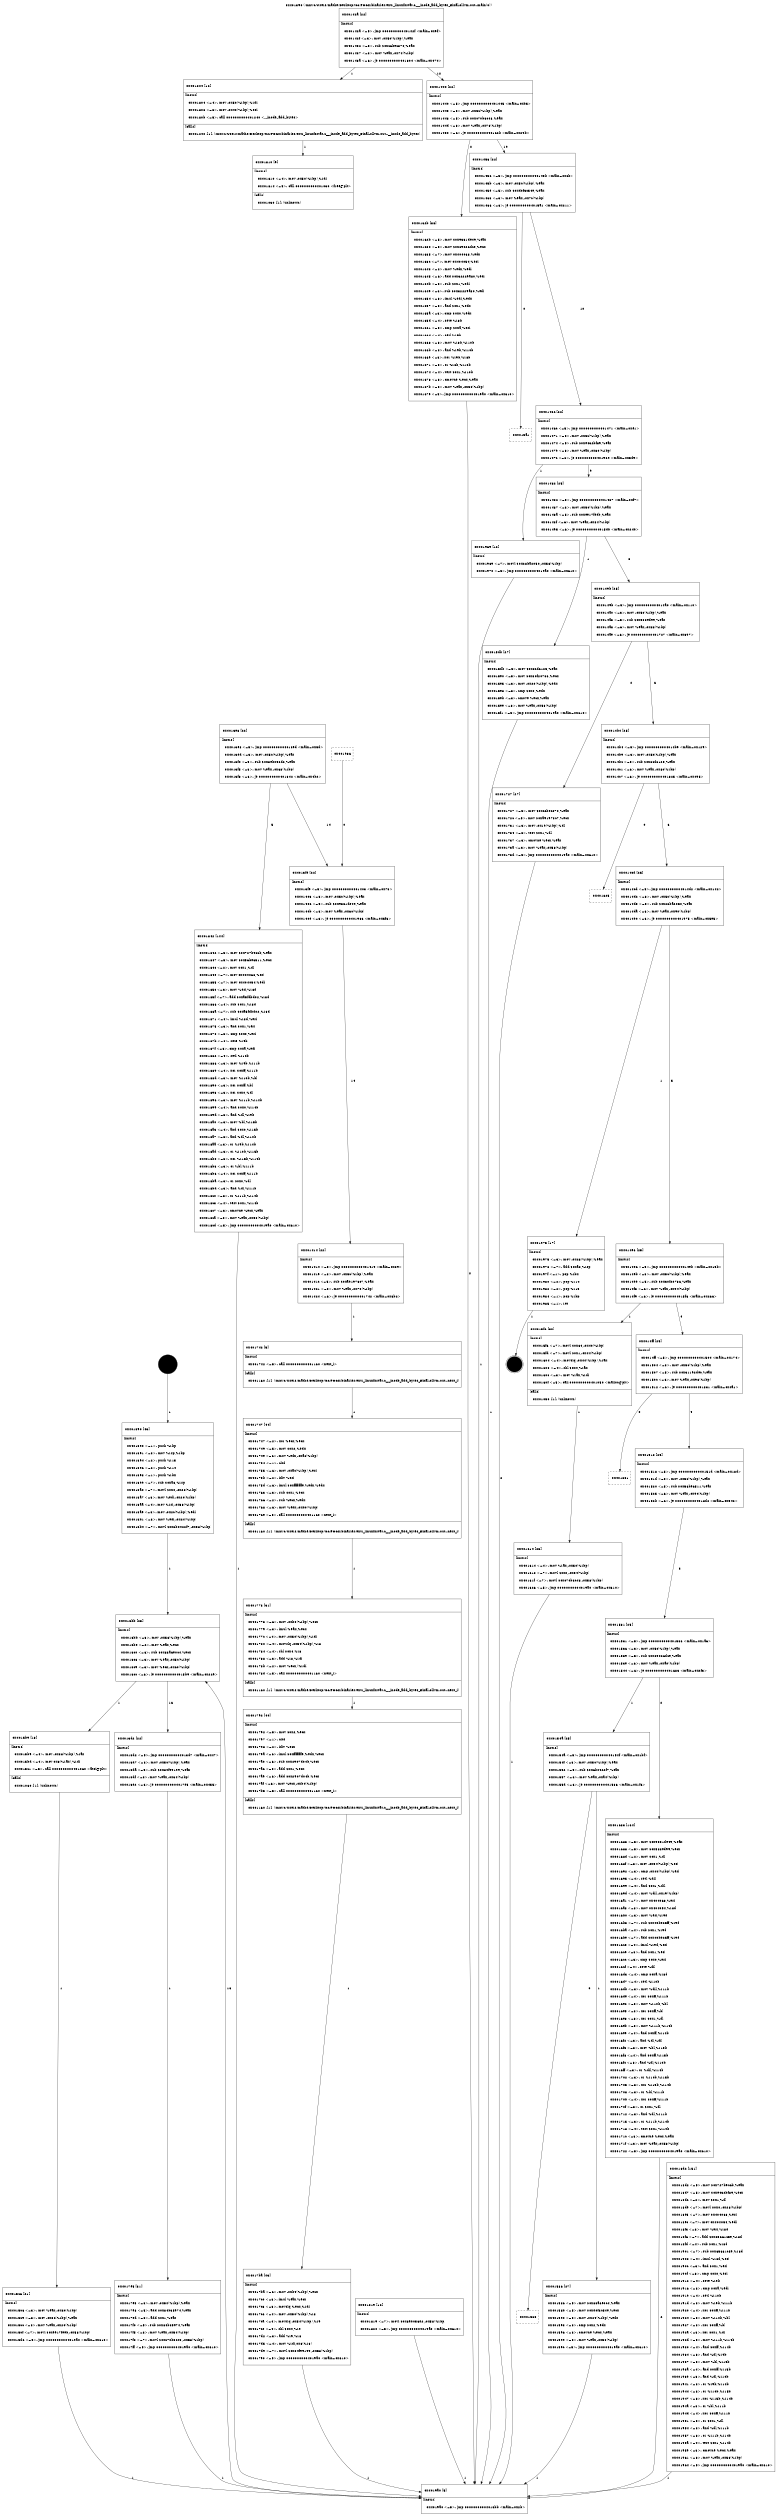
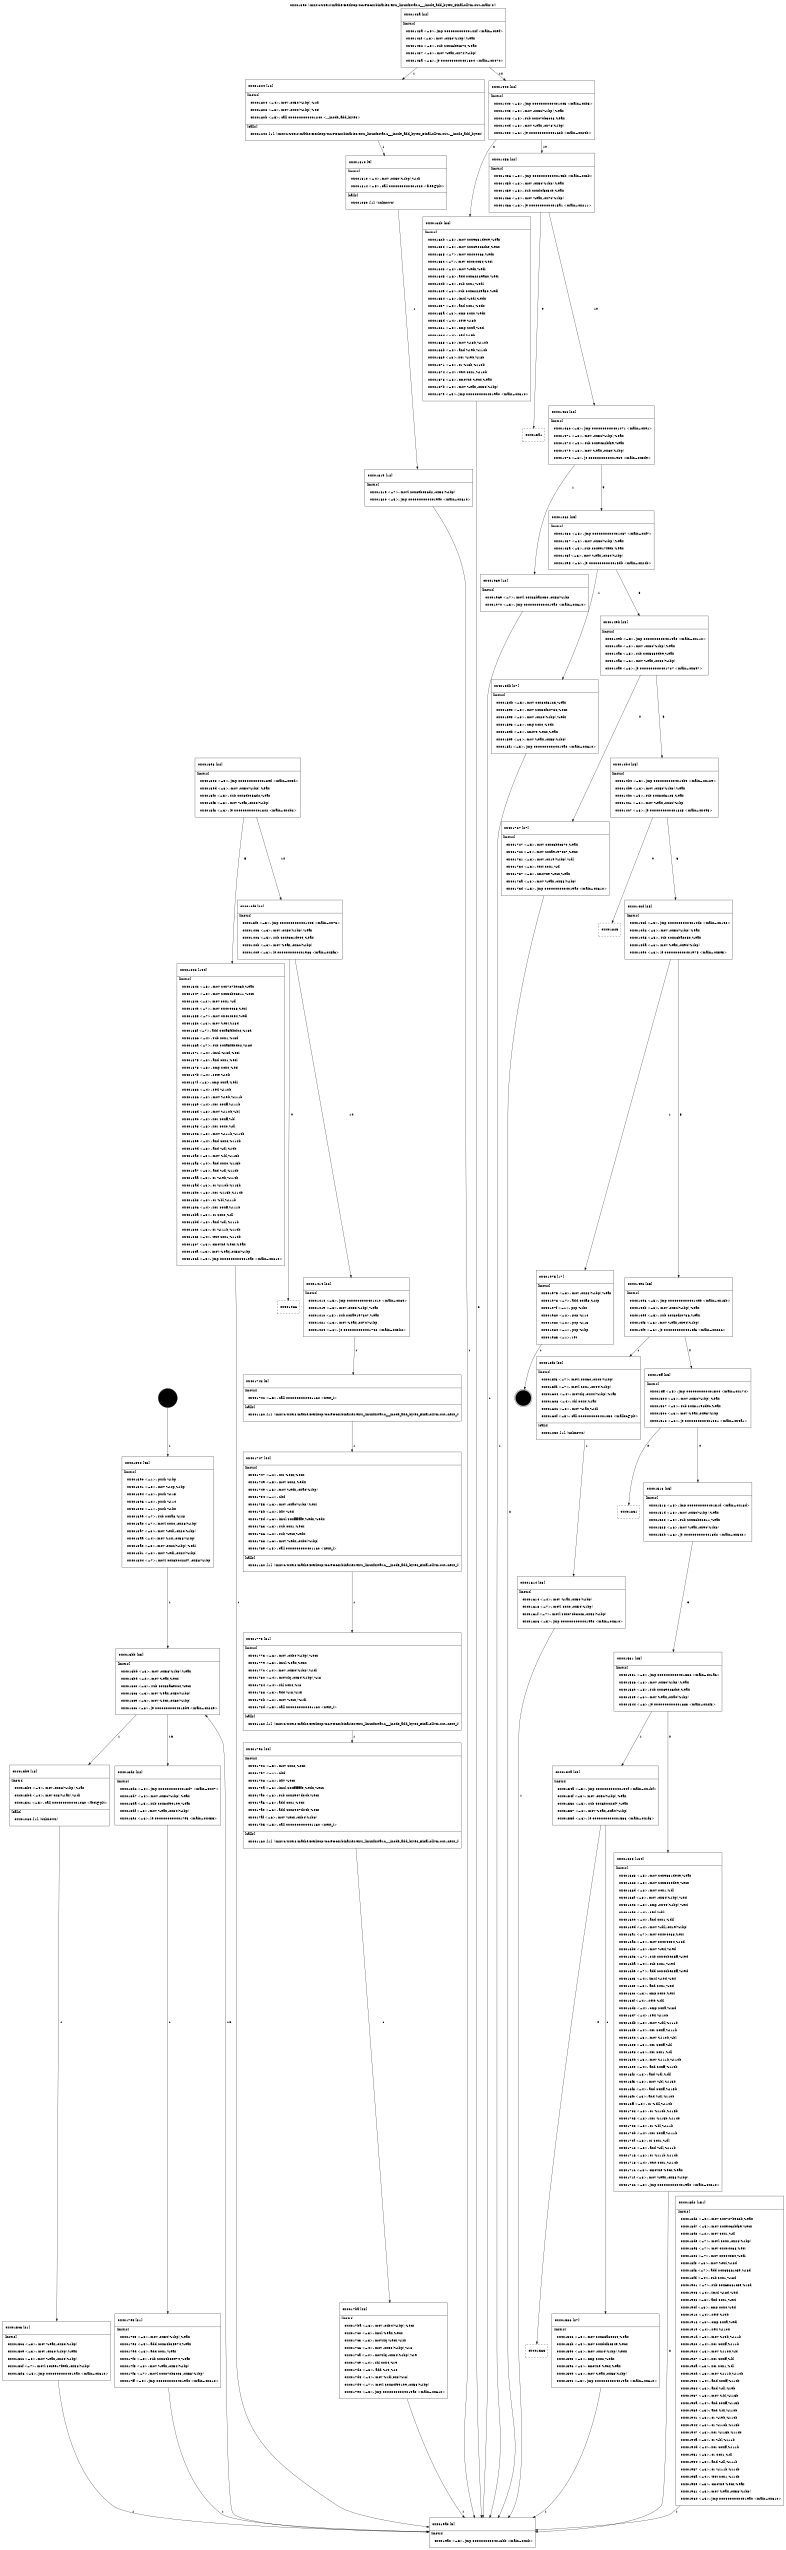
none -> (408, 338)
(342, 812) -> (289, 1129)
